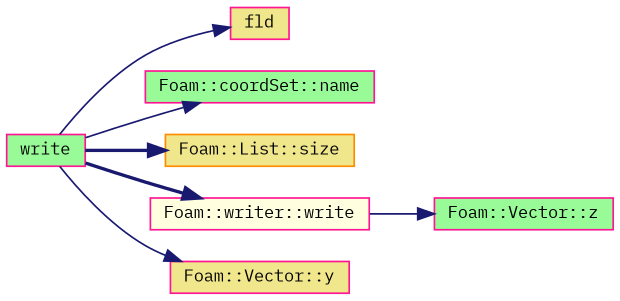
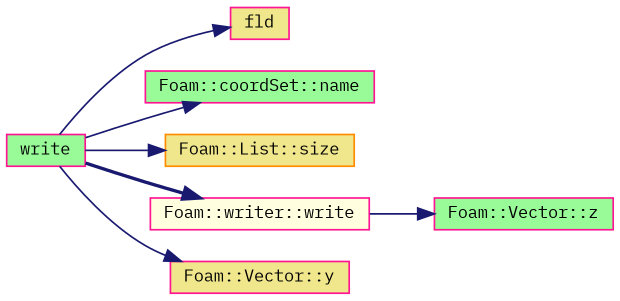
(117, 150) -> (117, 150)
